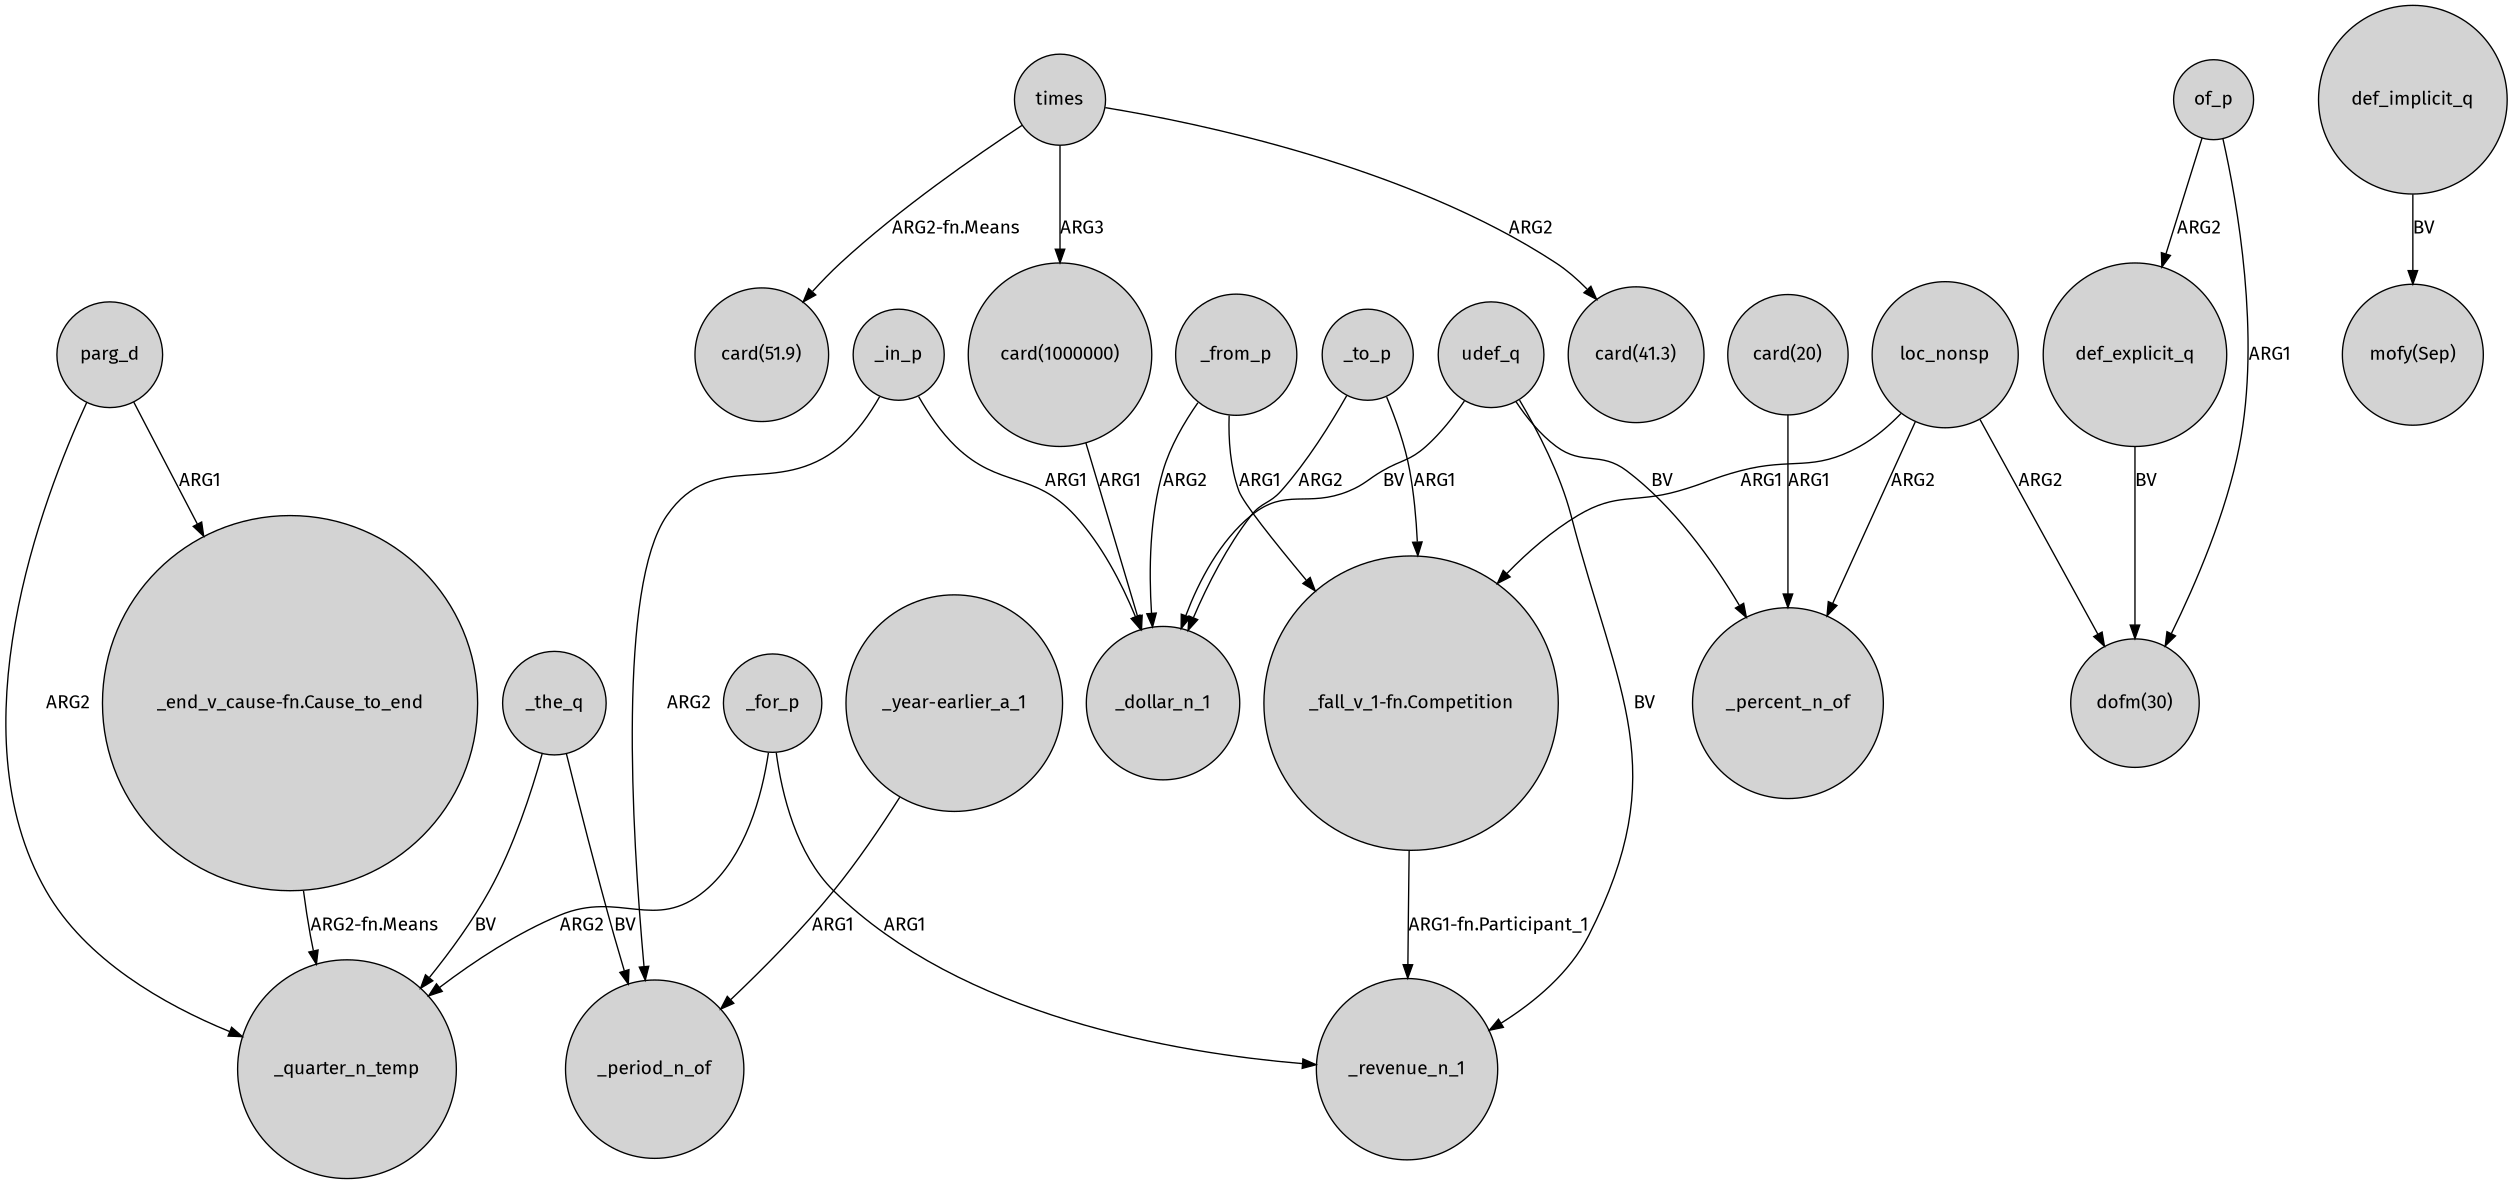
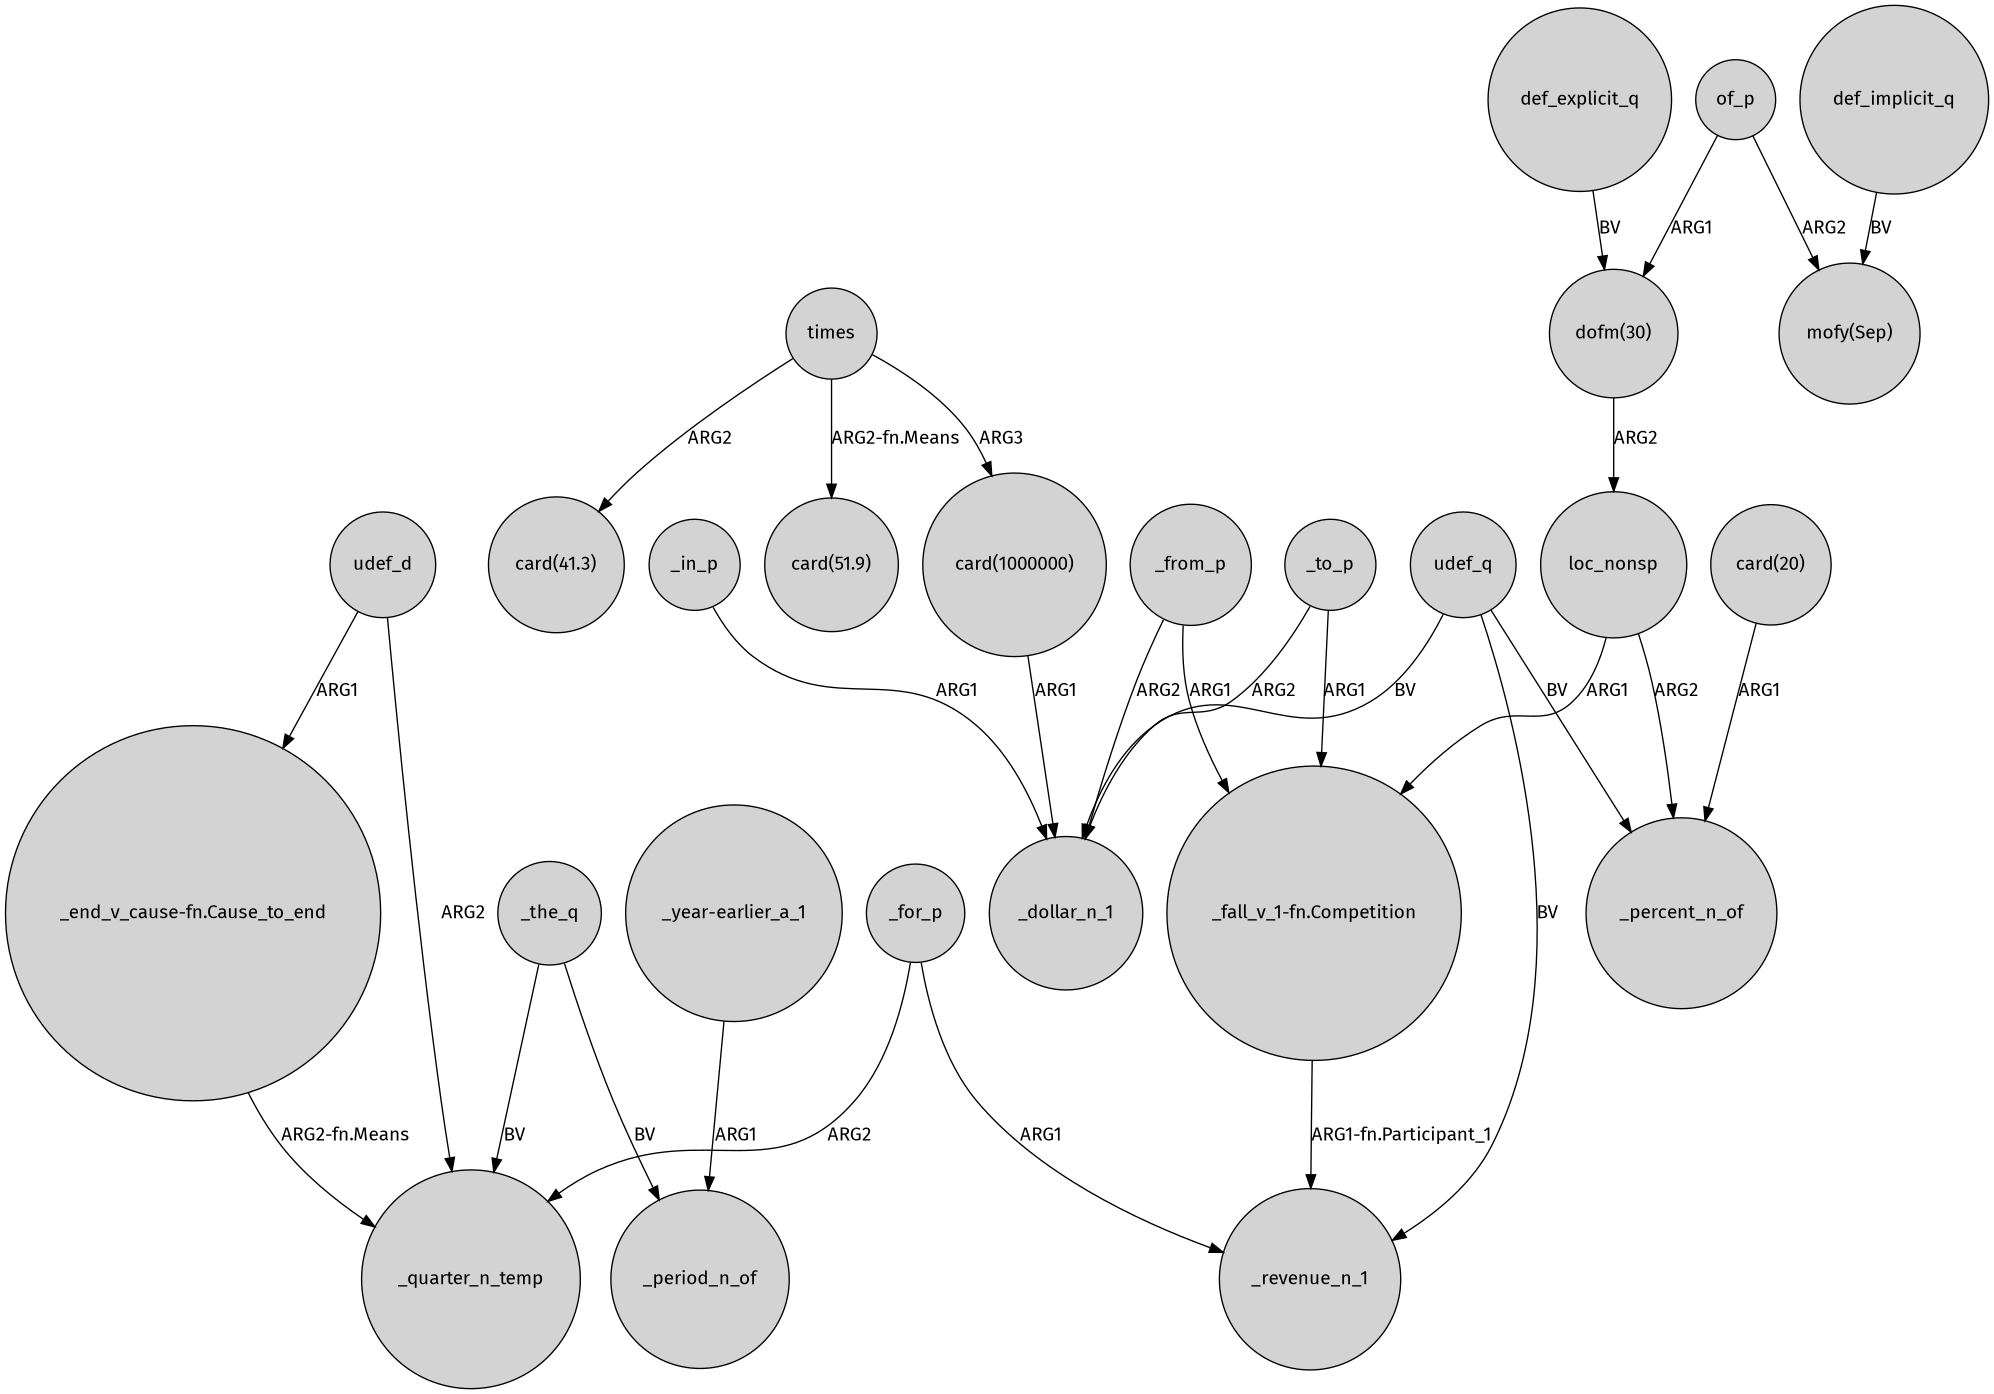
(2184, 196) -> (1783, 197)
(110, 355) -> (383, 565)
(2039, 527) -> (1614, 438)
(639, 611) -> none
